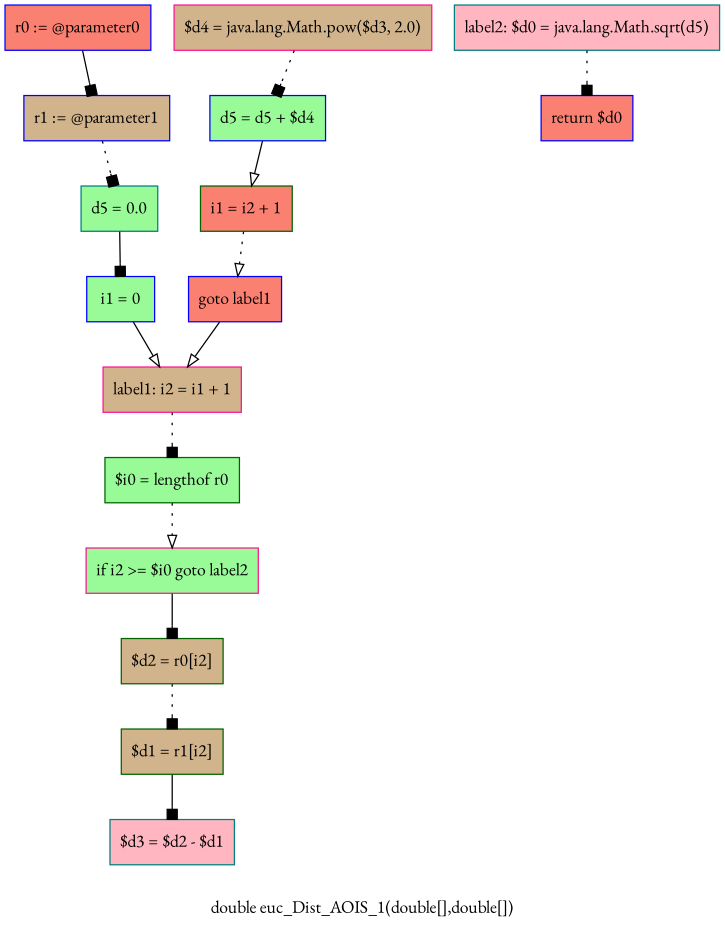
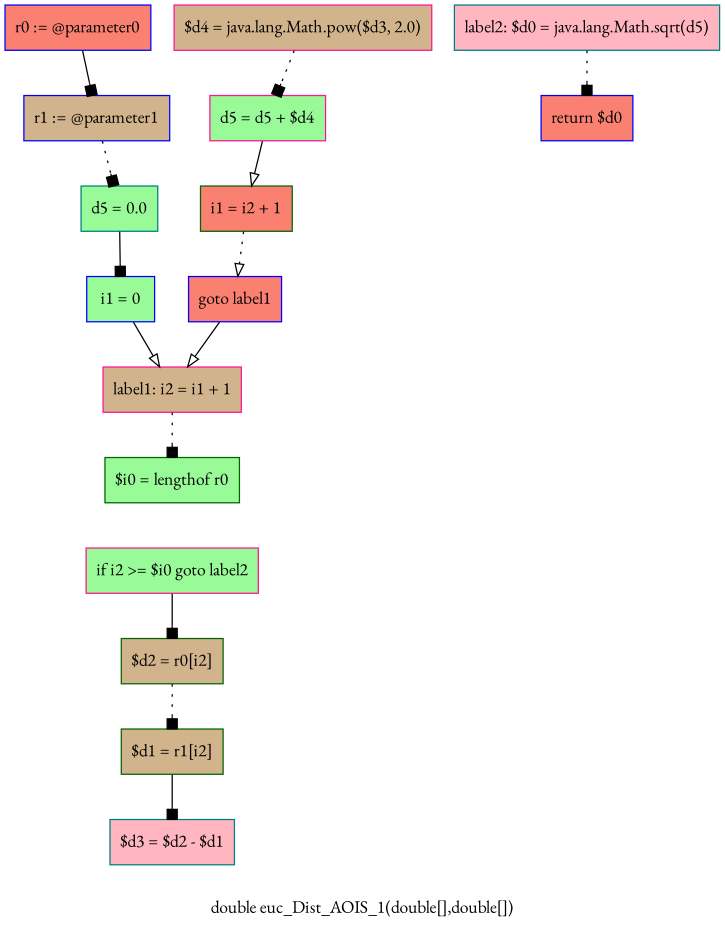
(268, 118) -> (268, 118)
(172, 519) -> none
